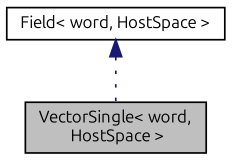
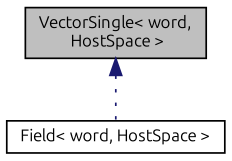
(116, 80) -> (116, 98)
